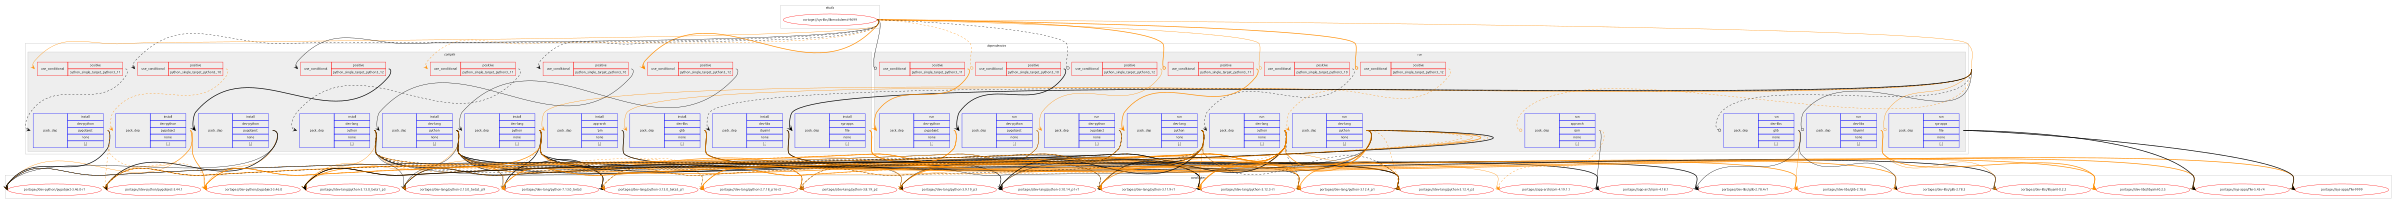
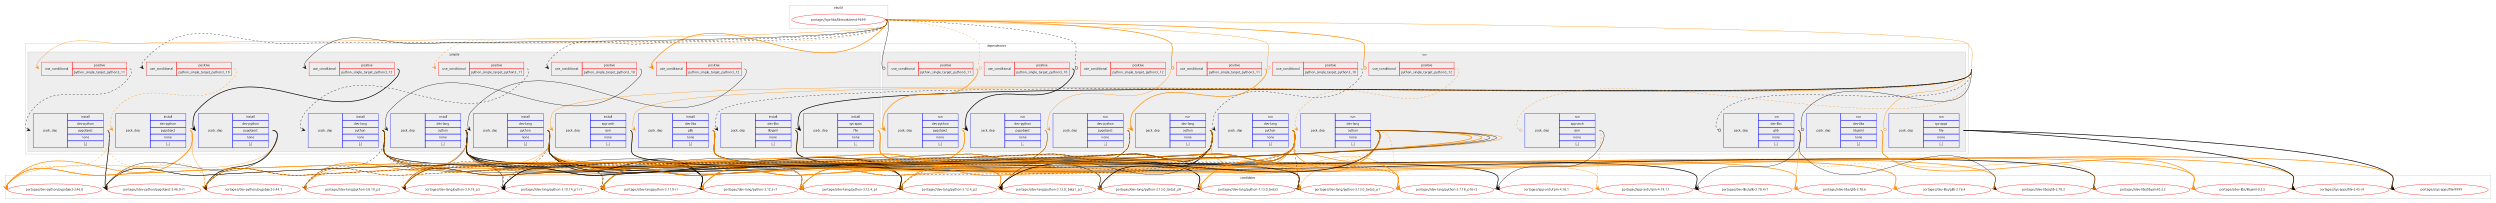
none -> (1944, 190)
